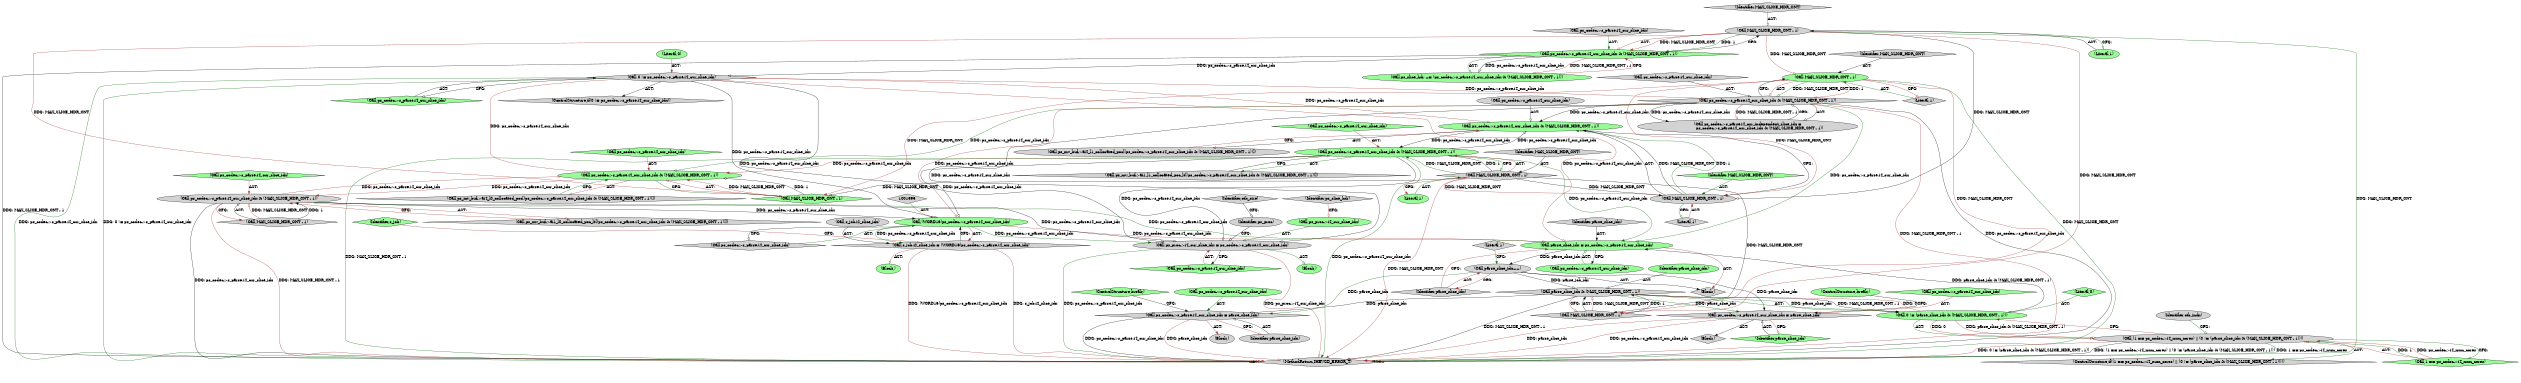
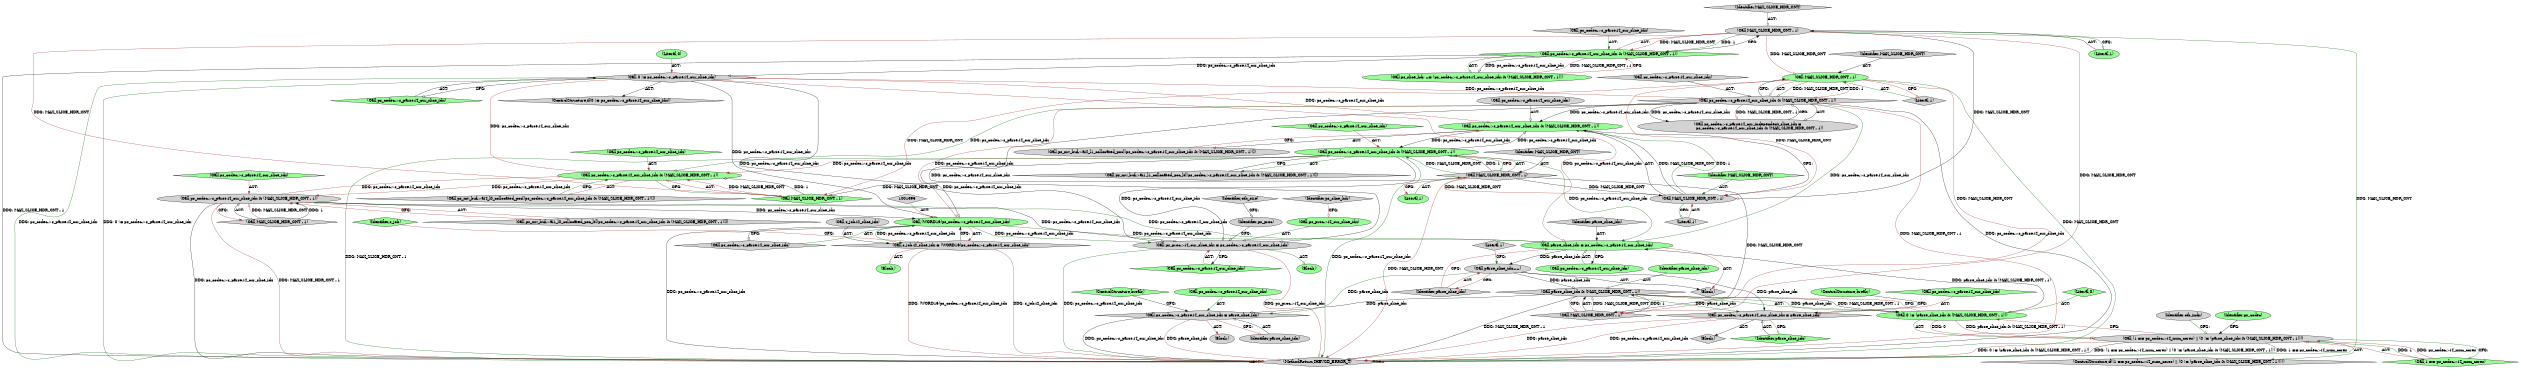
(1260, 239) -> (1260, 239)
(1570, 280) -> (1570, 280)
(1910, 304) -> (1910, 304)
none -> (2243, 315)
none -> (789, 351)
